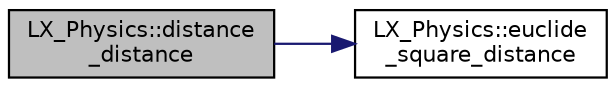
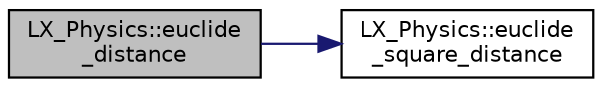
(142, 44) -> (135, 44)
